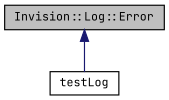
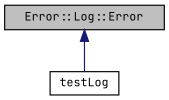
(84, 17) -> (84, 17)
